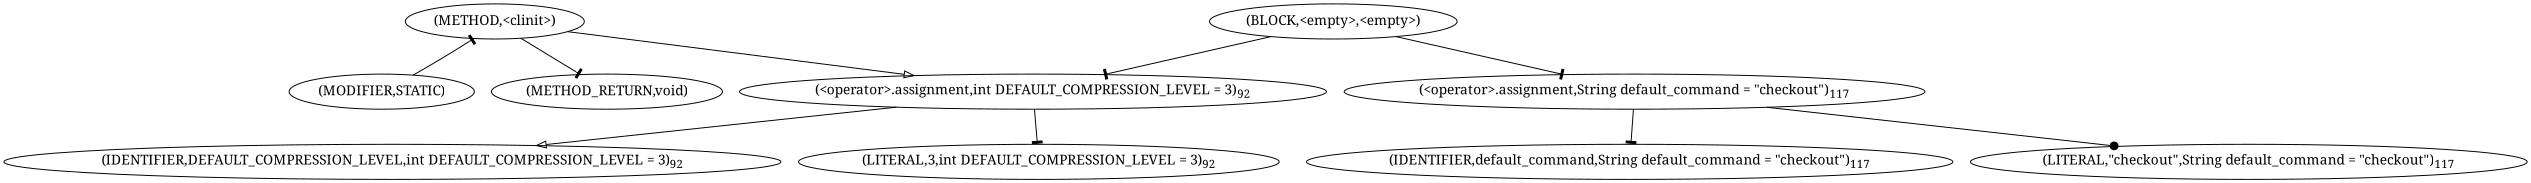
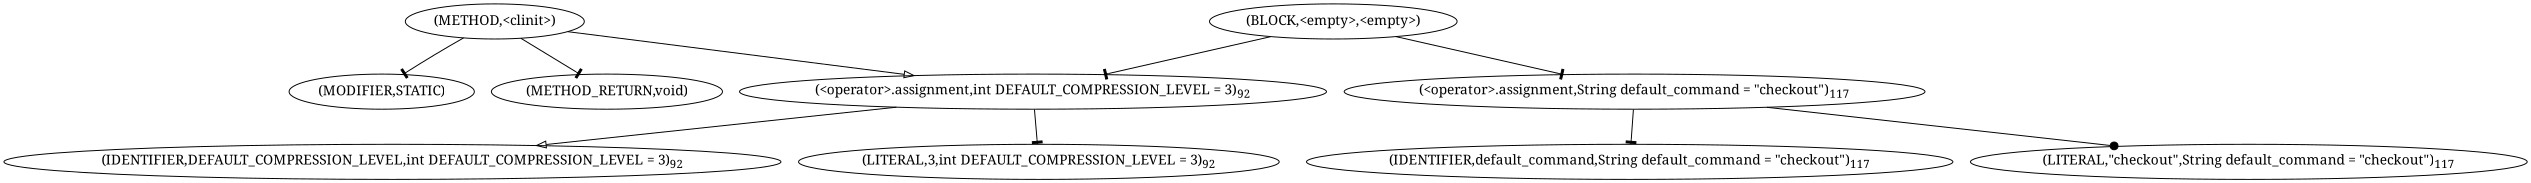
(442, 59) -> (435, 55)
